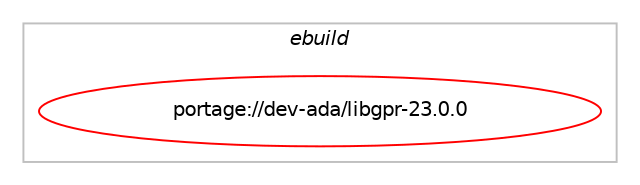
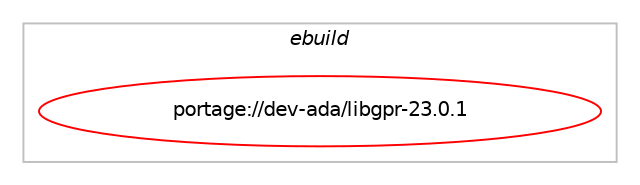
(320, 111) -> (320, 111)
